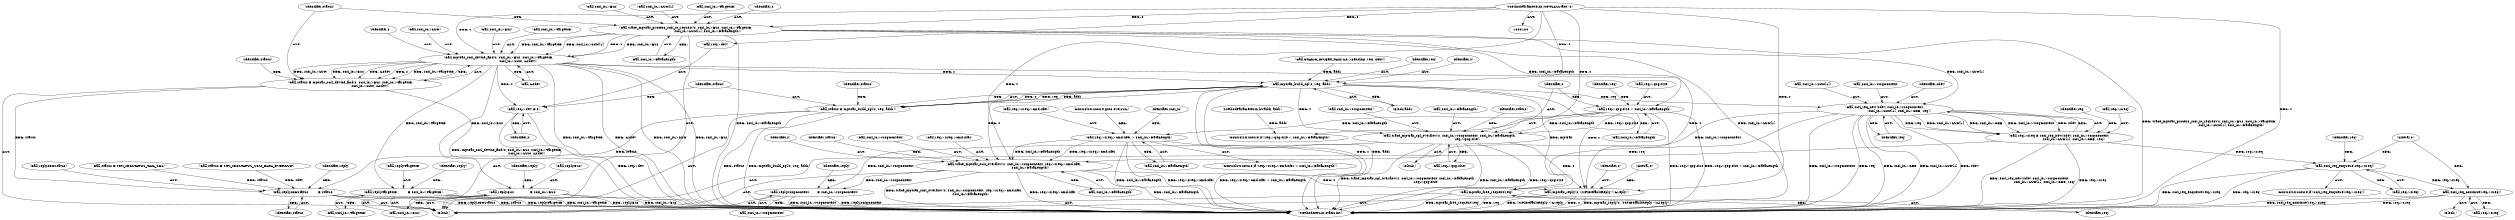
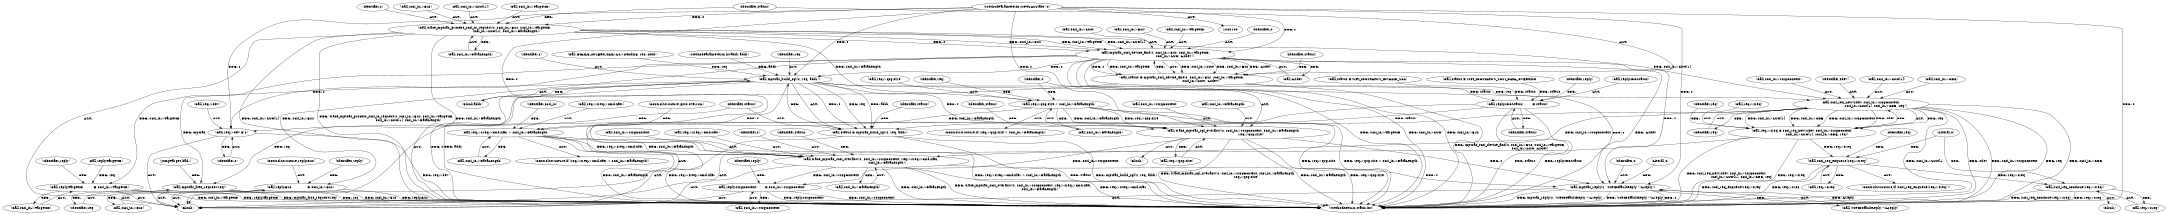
(1118, 26) -> (540, 15)
(1332, 72) -> (720, 67)
none -> (1942, 79)
(1265, 123) -> (753, 67)
(567, 155) -> (1297, 122)
none -> (176, 161)
(129, 166) -> (1368, 79)
(569, 166) -> (291, 161)
(294, 180) -> (1550, 92)
(408, 180) -> (107, 175)
none -> (1870, 208)
